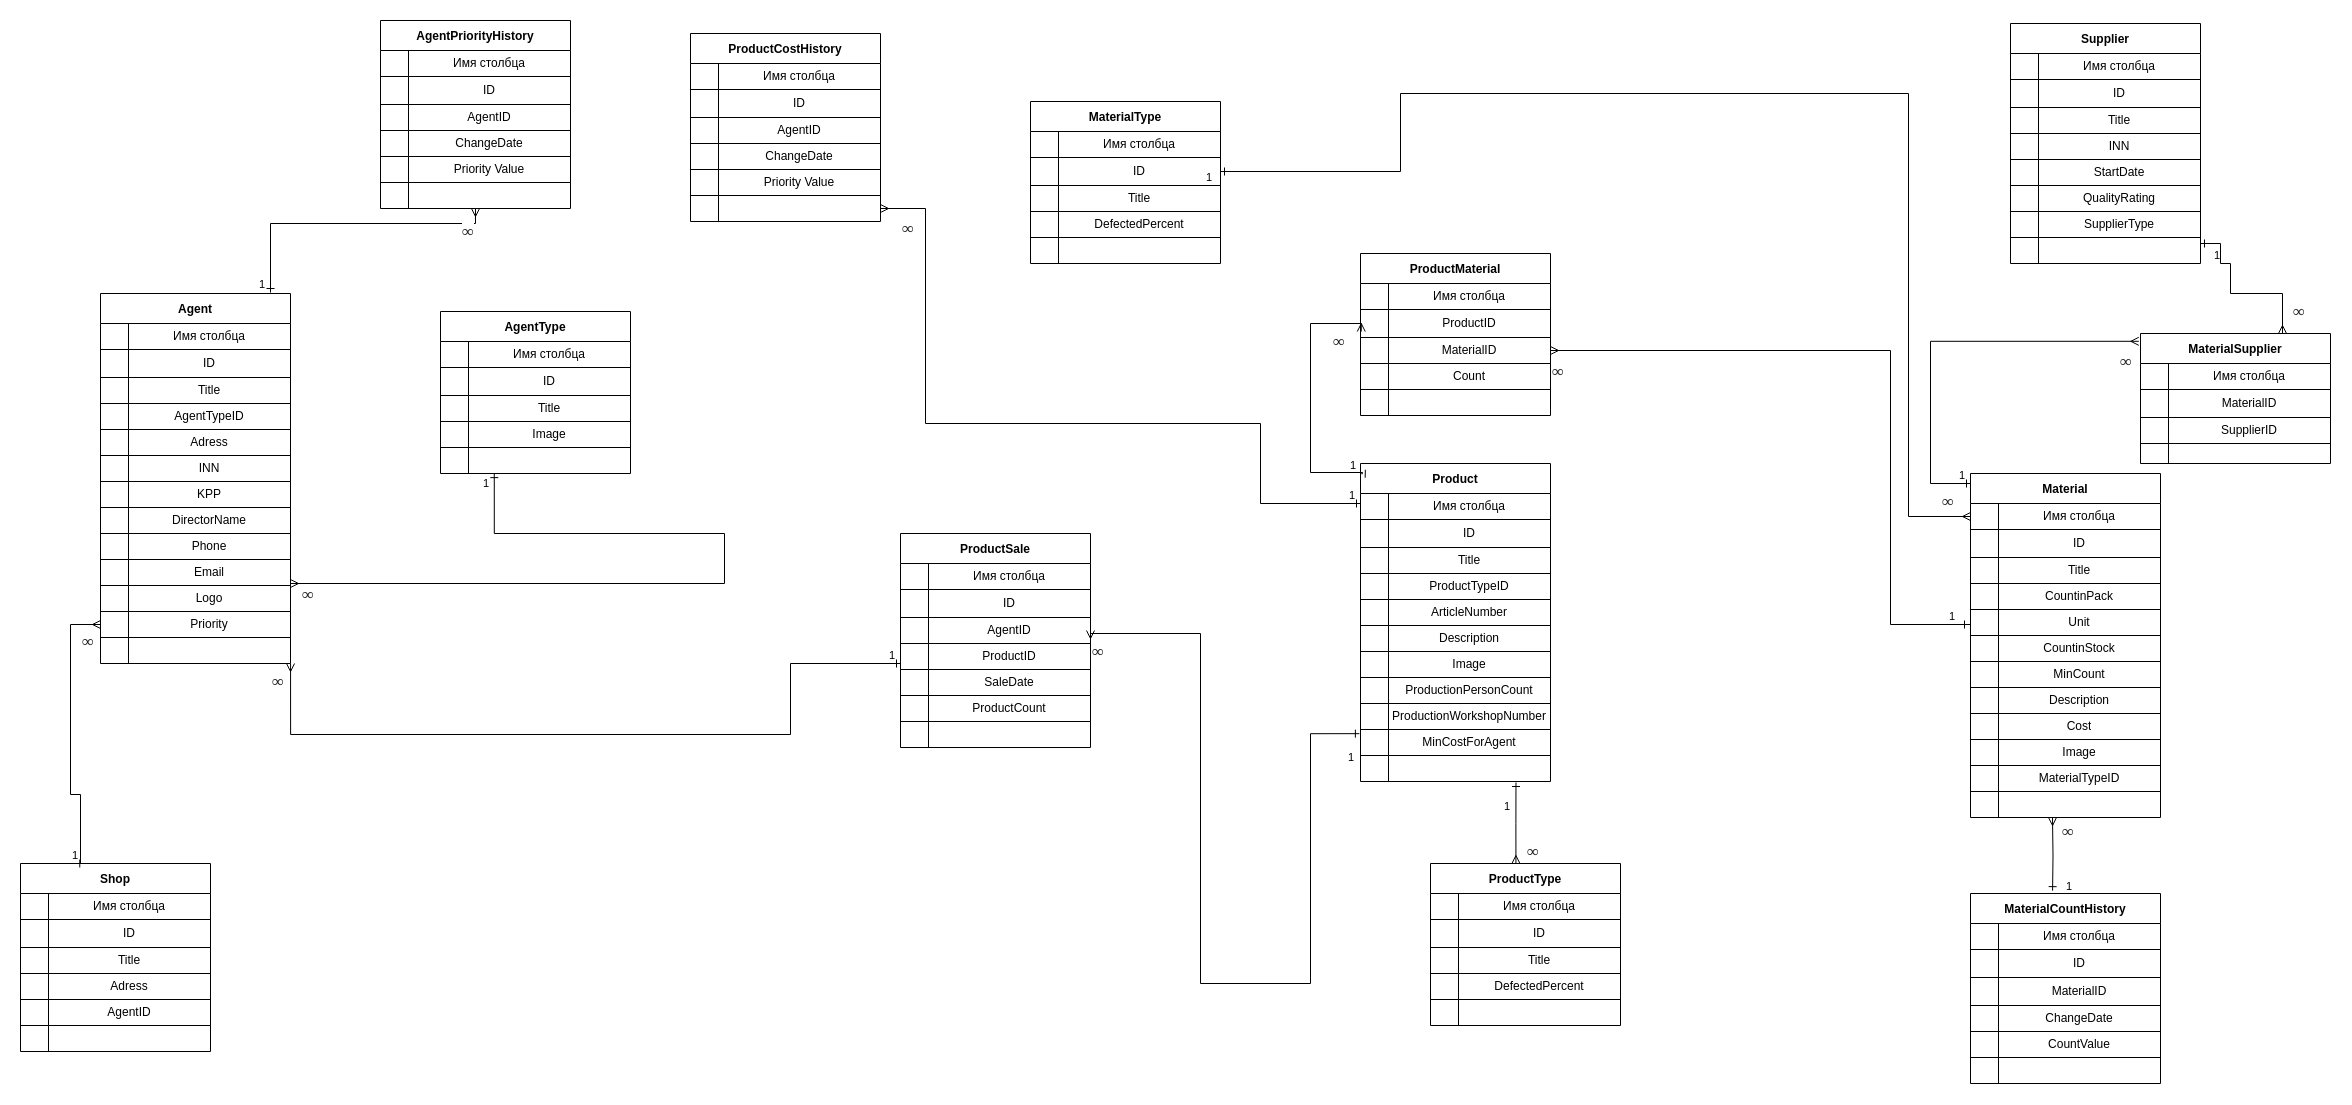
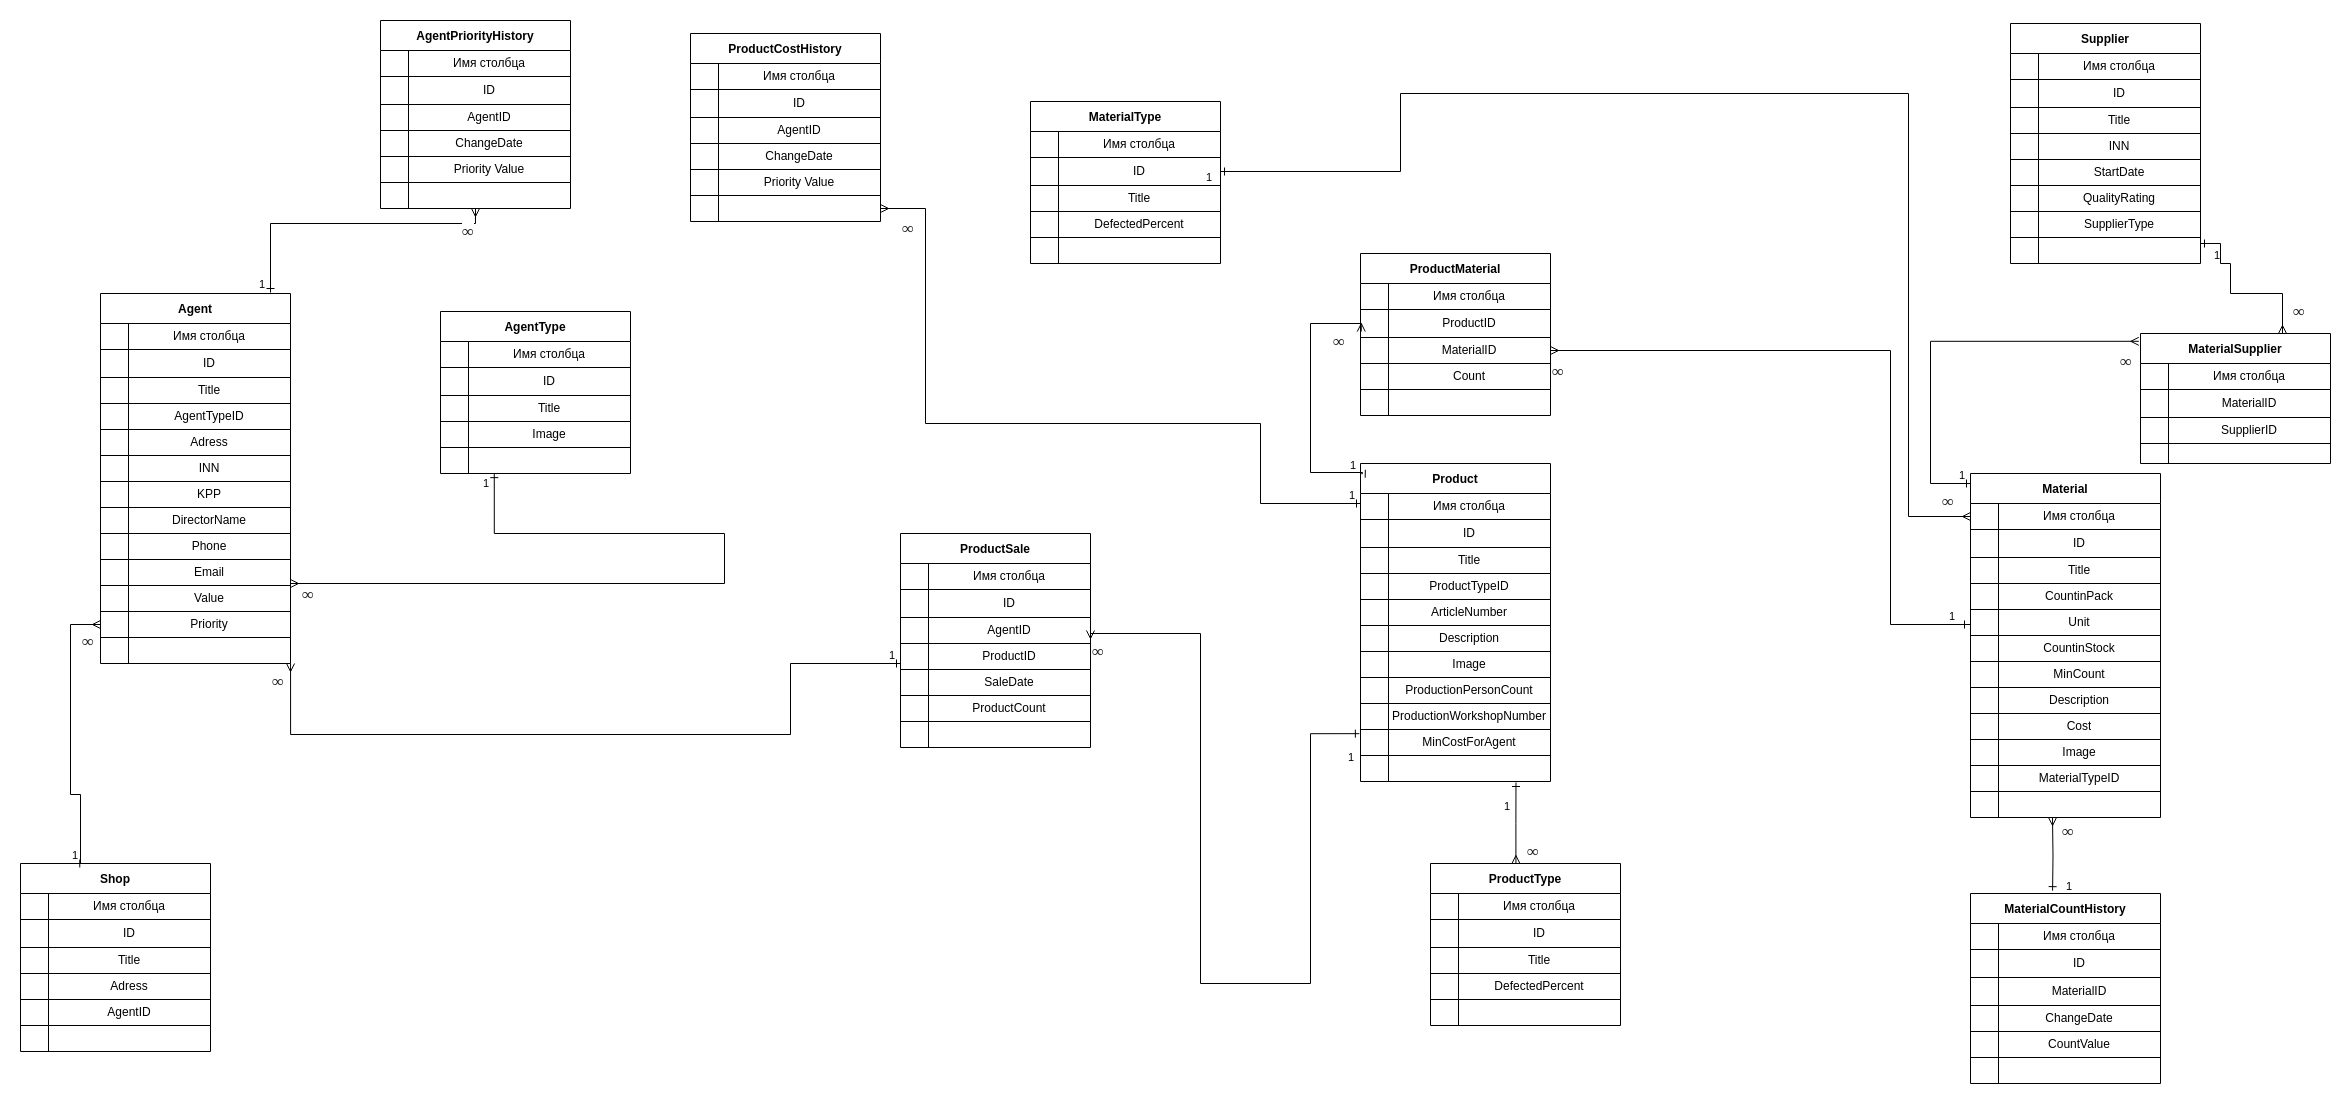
(210, 599) -> (210, 599)
